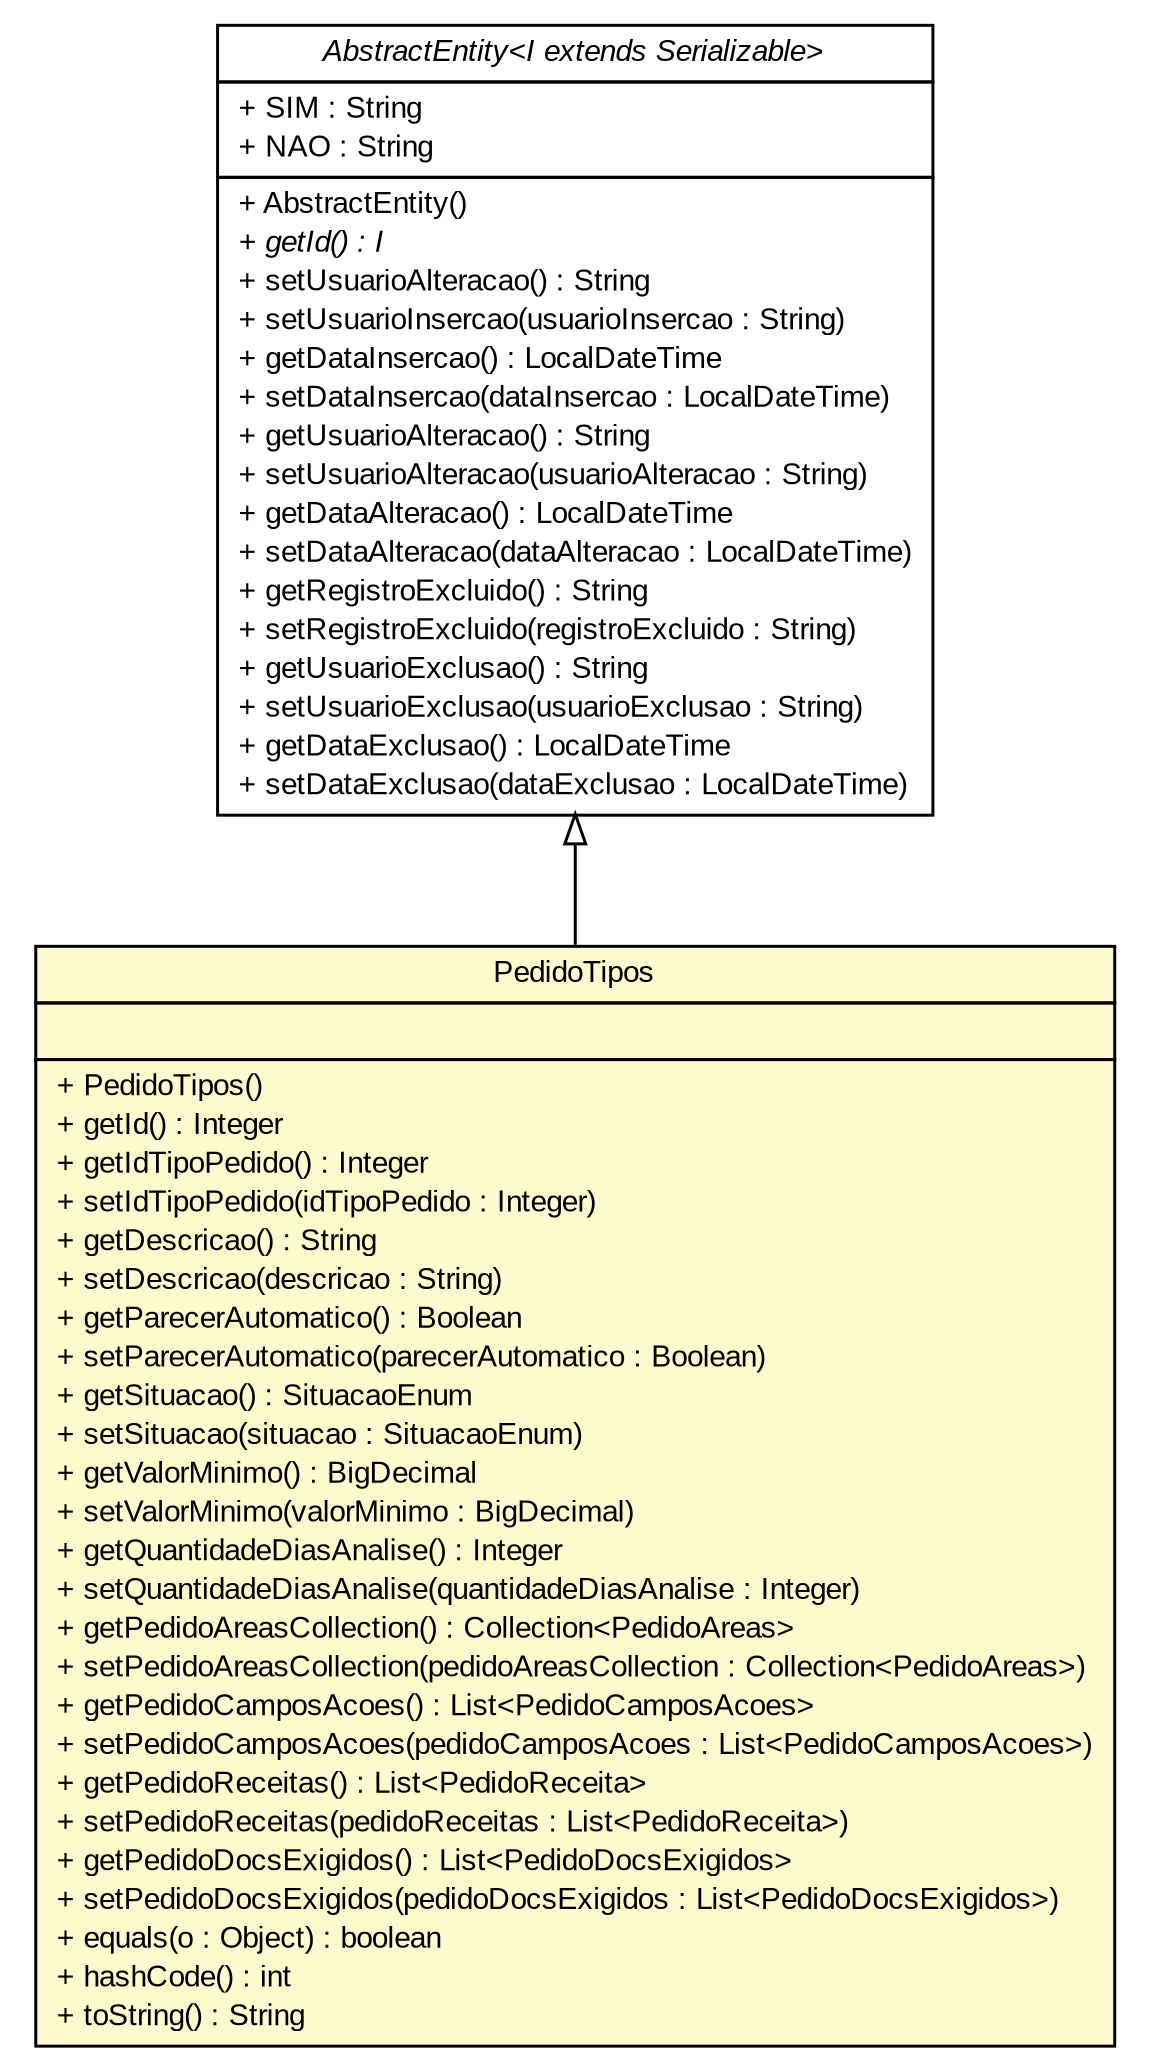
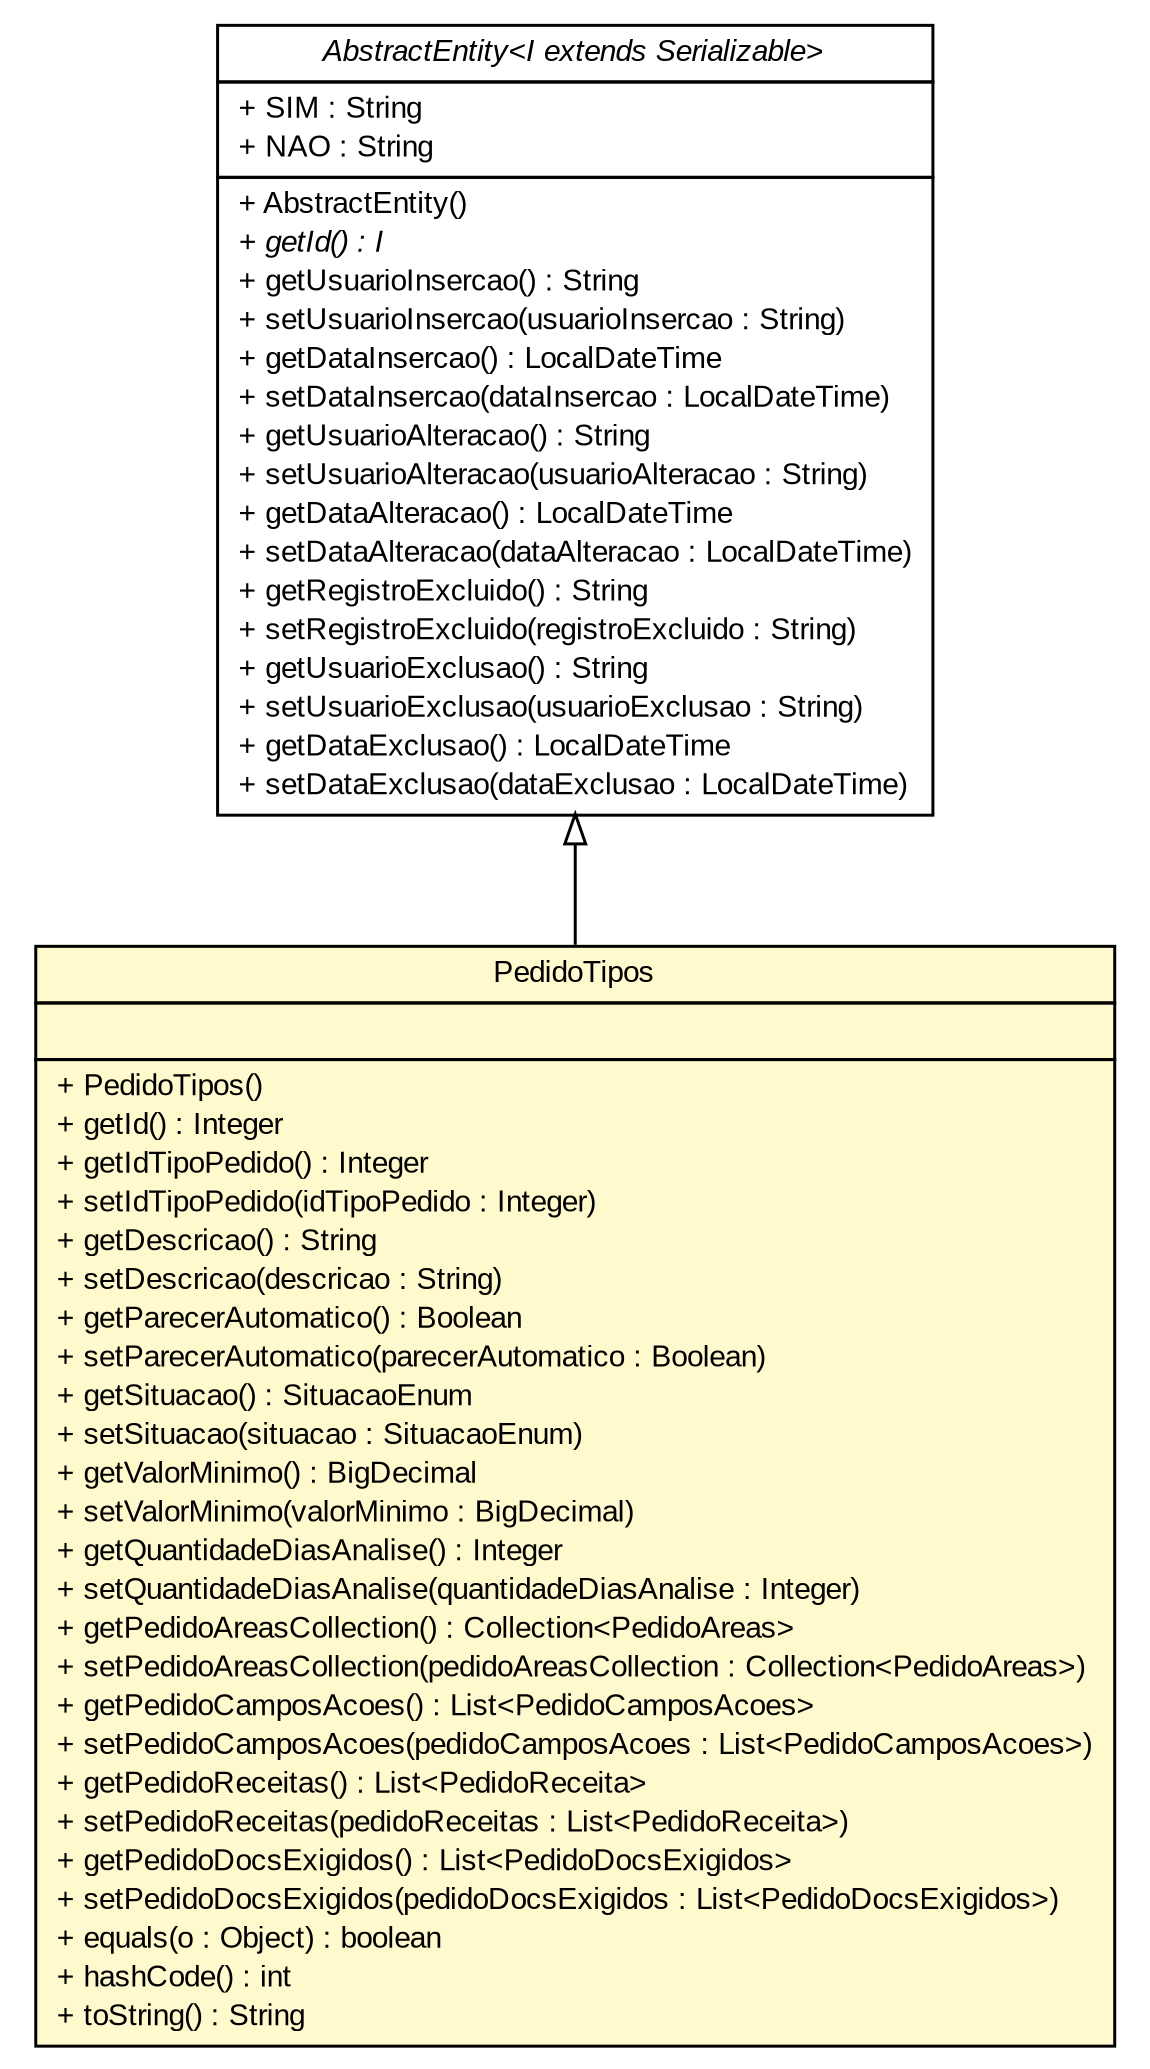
(446, 282) -> (440, 282)
